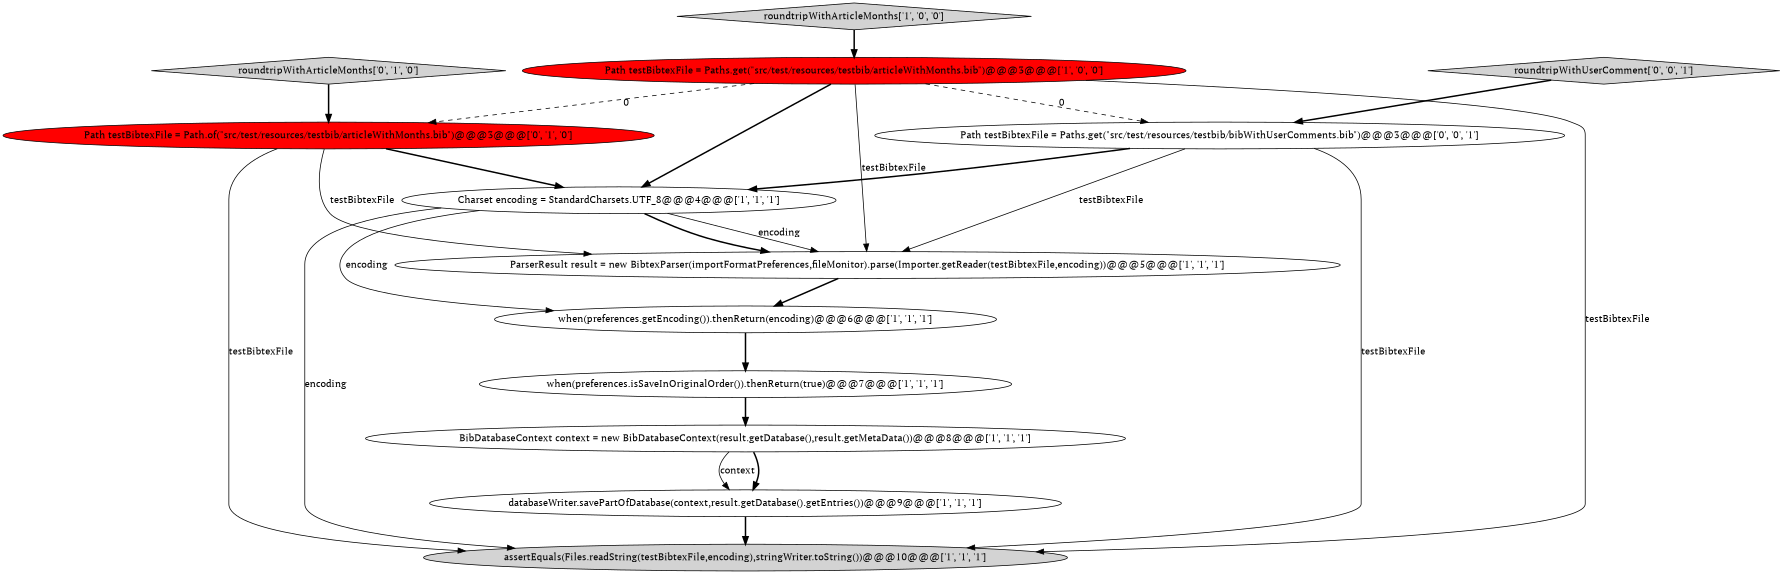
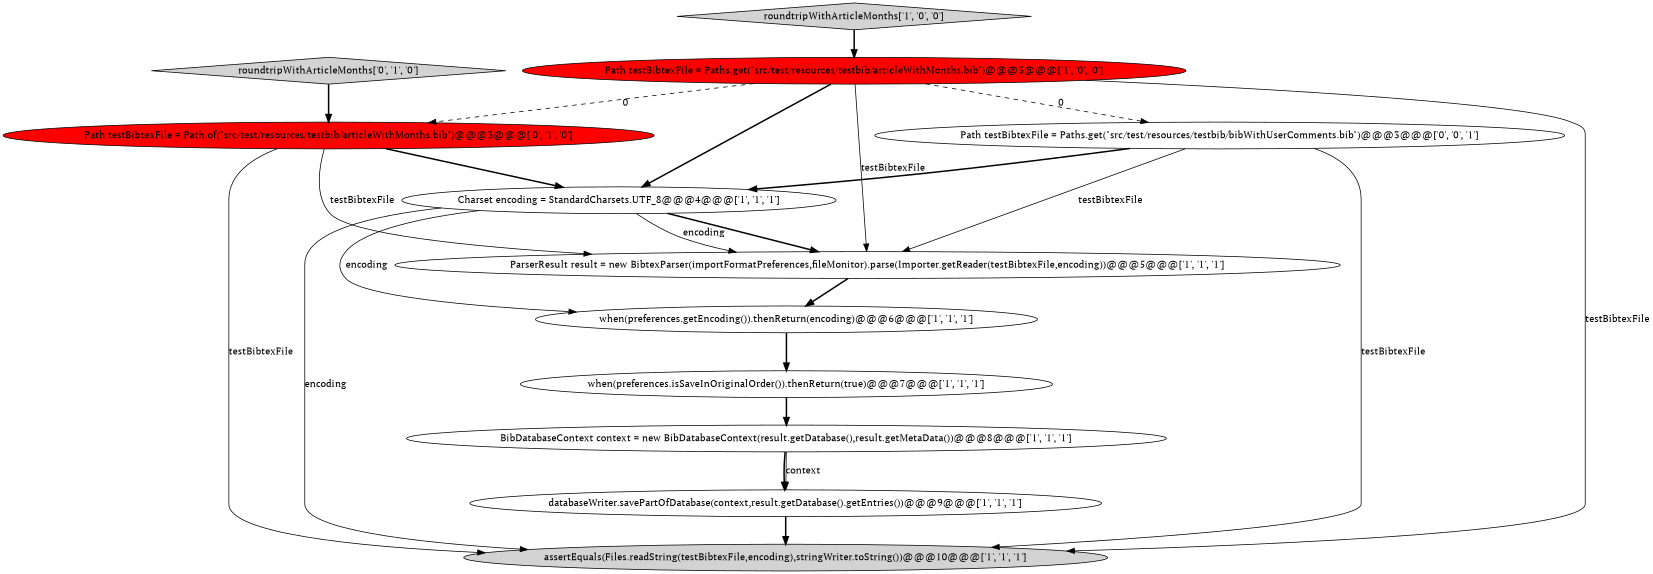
(1604, 71) -> none
